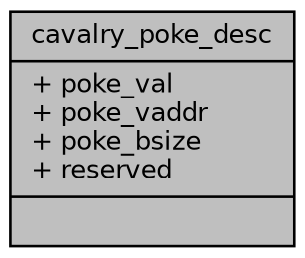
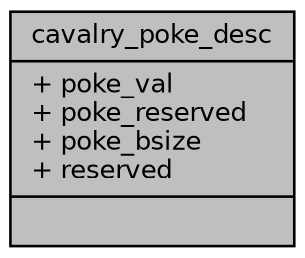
(120, 113) -> (139, 113)
